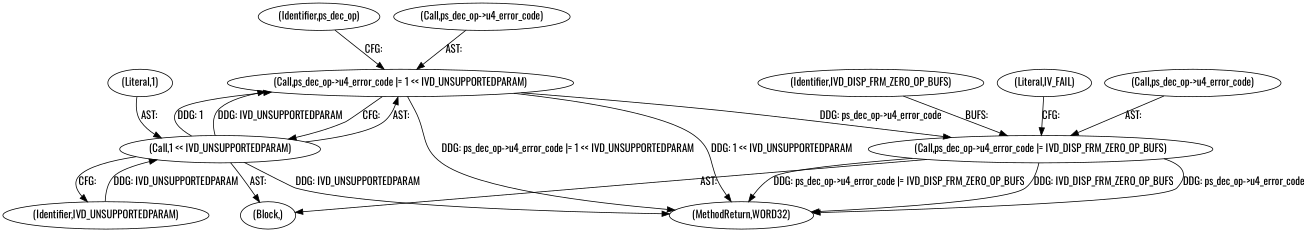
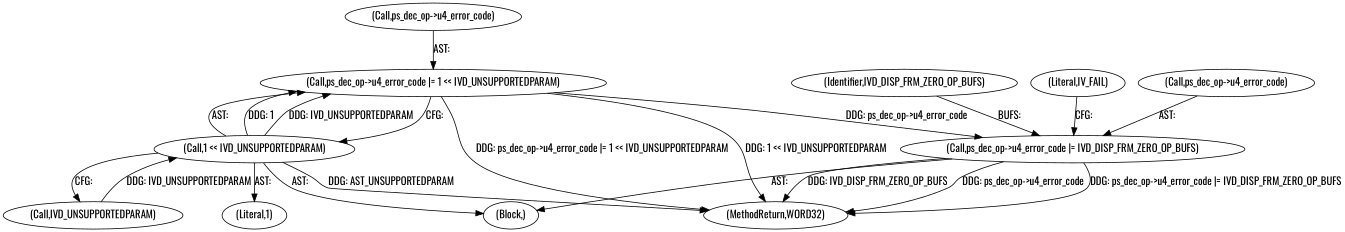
(319, 17) -> none
(139, 119) -> (254, 178)
(358, 182) -> (391, 182)
(106, 215) -> (93, 215)
